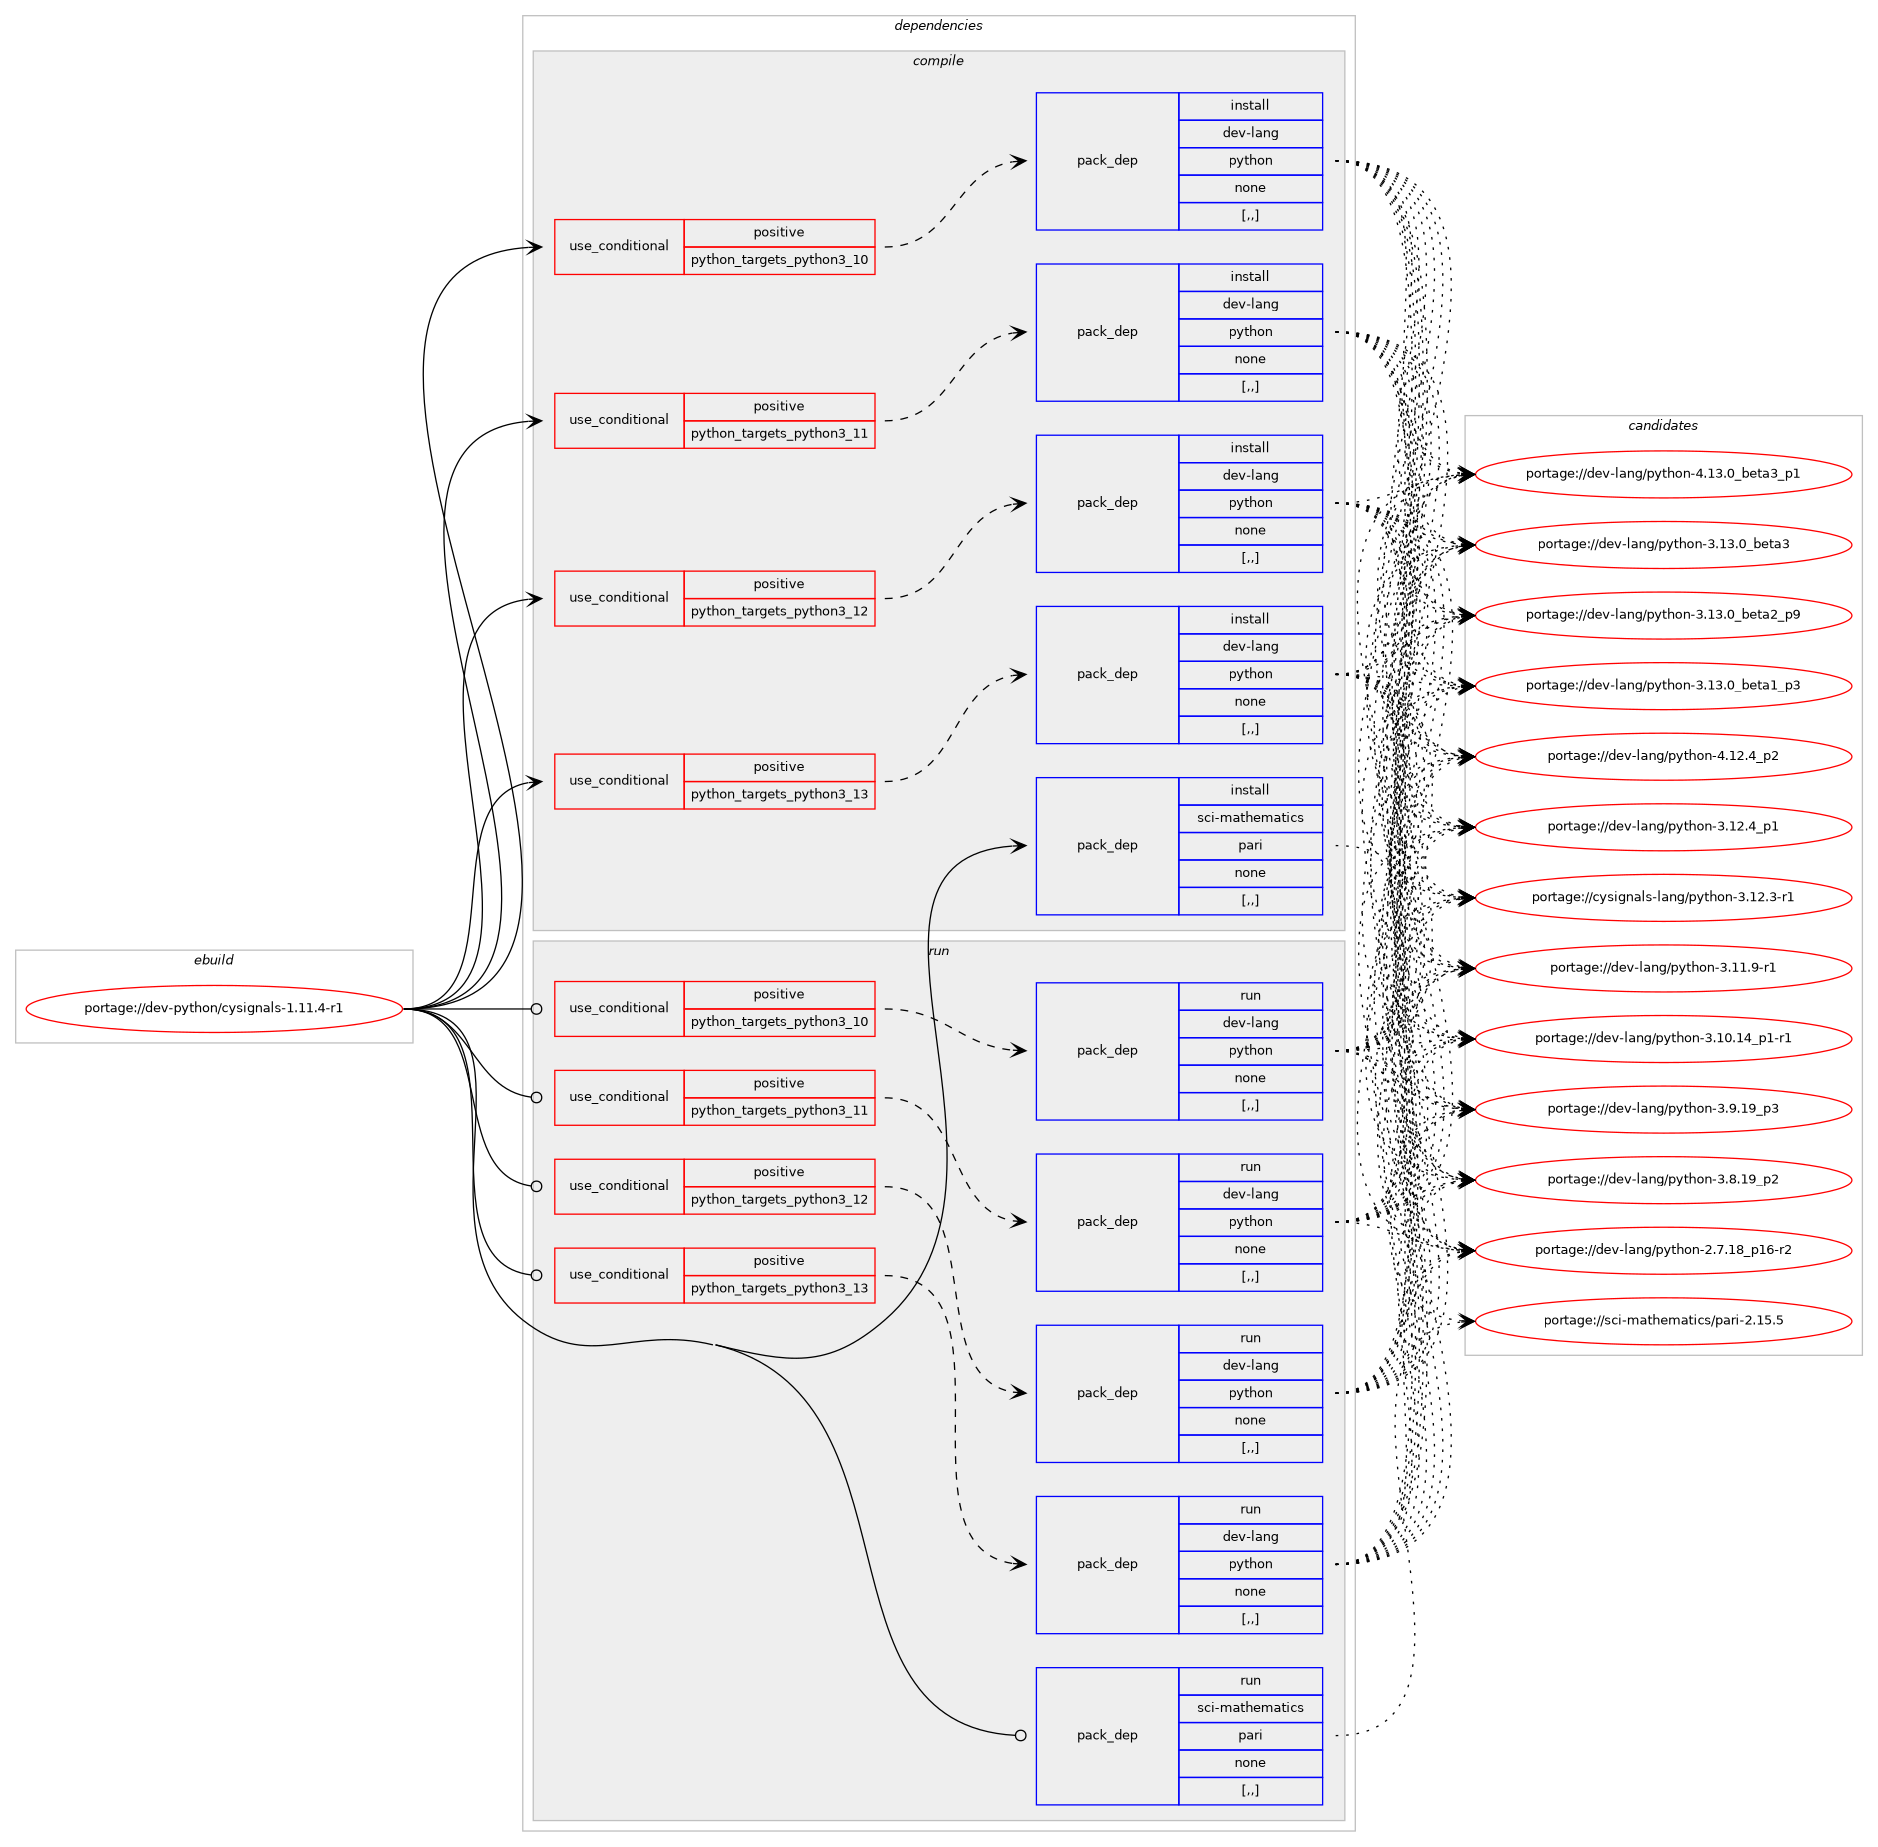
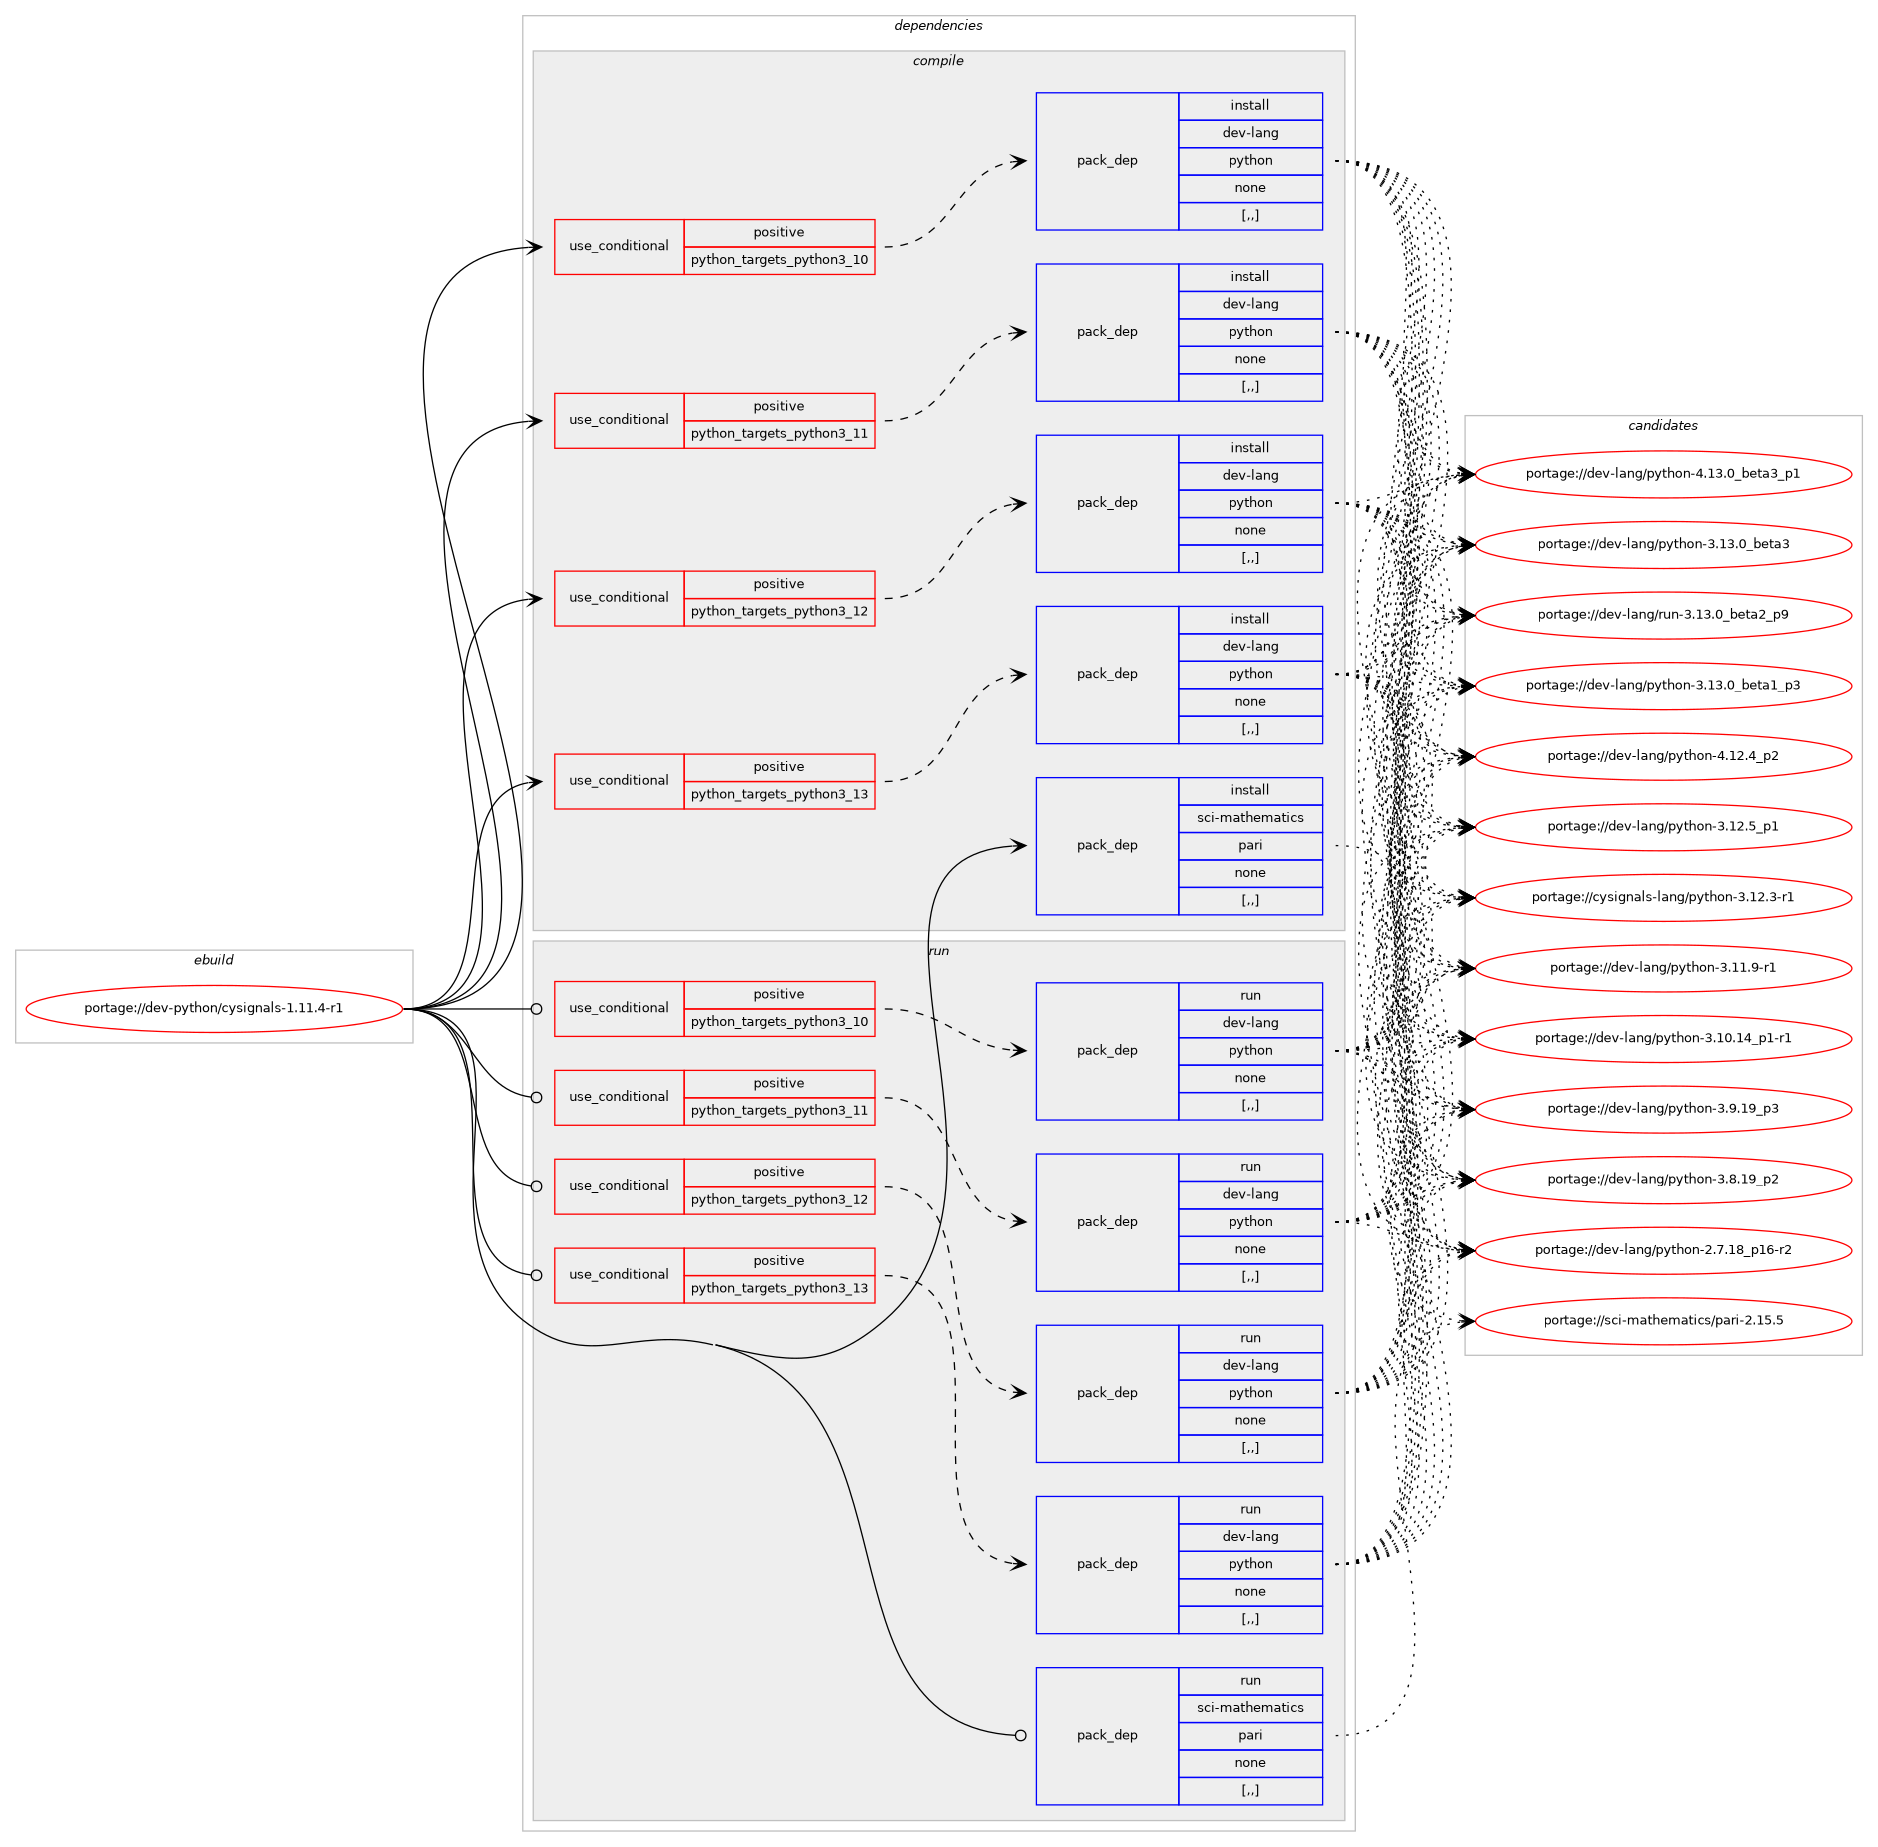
(1664, 616) -> (1664, 616)
(1664, 827) -> (1664, 827)
